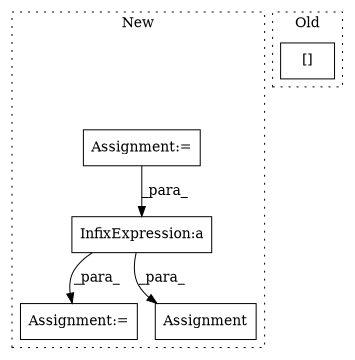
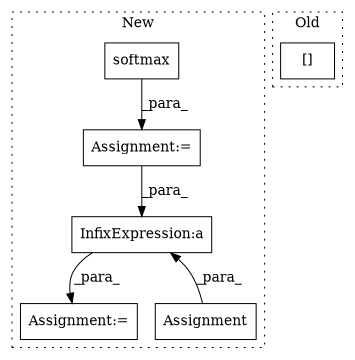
none -> (142, 61)
(135, 277) -> (194, 279)
